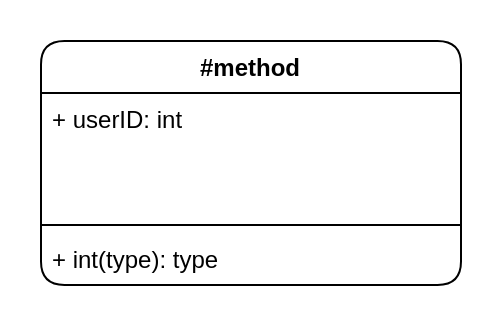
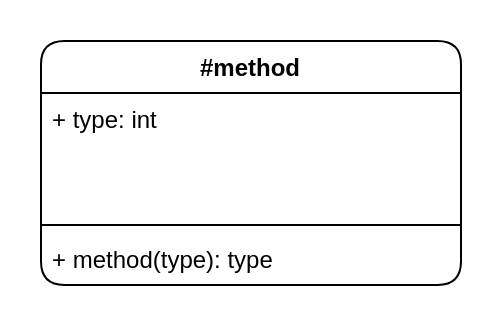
(127, 120) -> (113, 120)
(154, 260) -> (177, 260)
